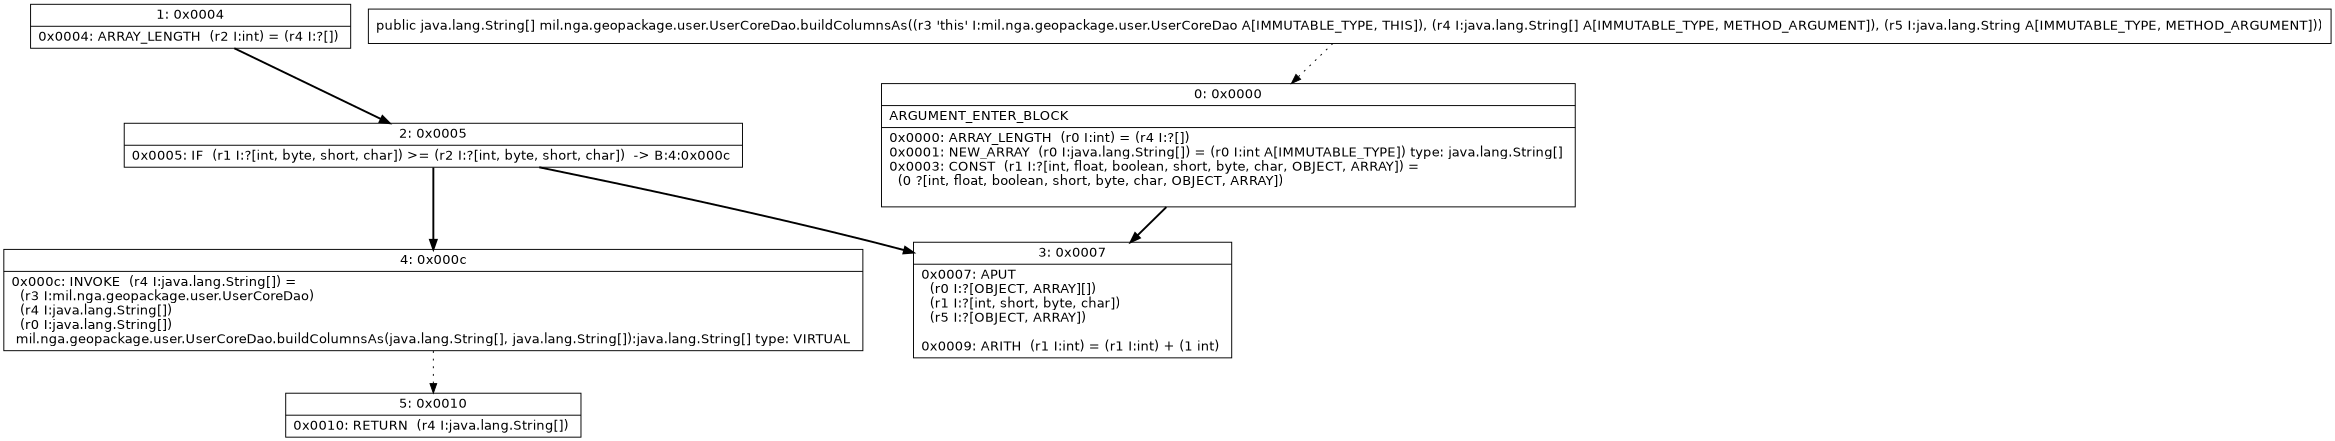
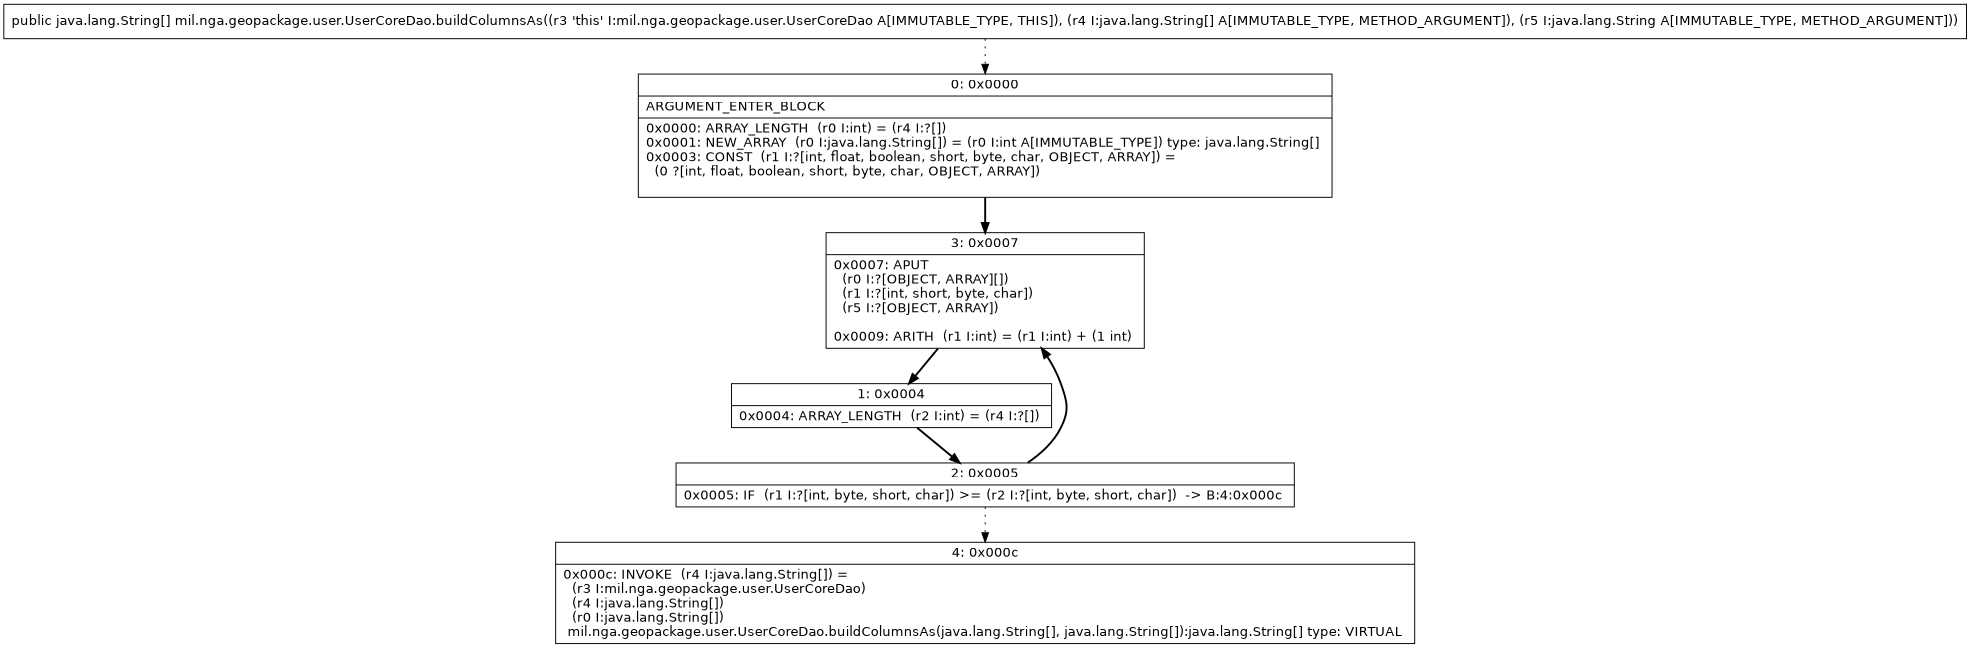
(433, 204) -> (985, 520)
none -> (927, 362)
(433, 415) -> none
